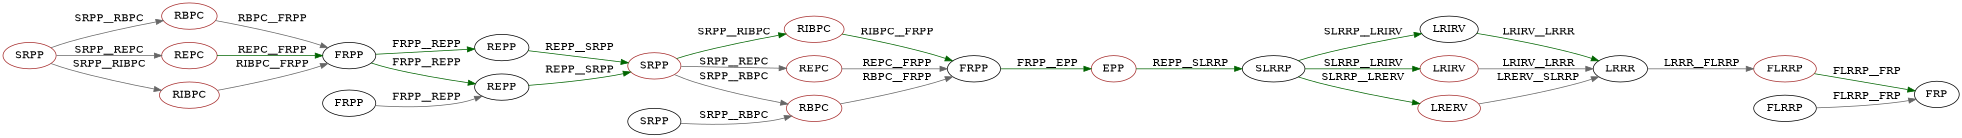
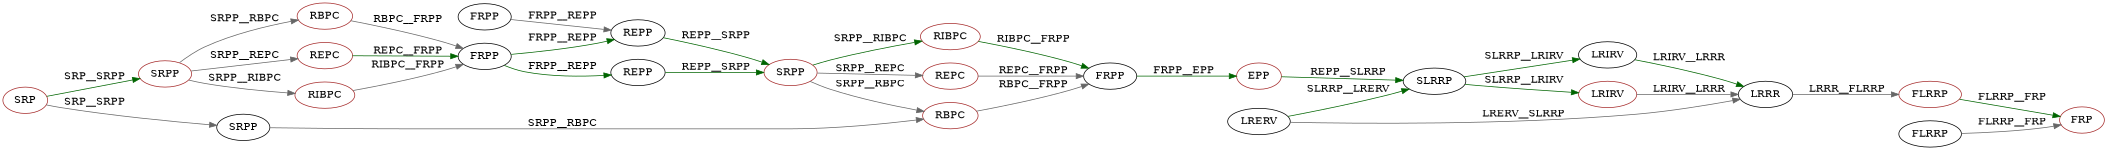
(1355, 91) -> (1345, 105)
(1937, 94) -> (2082, 120)
none -> (25, 100)
(1449, 108) -> (1259, 122)
